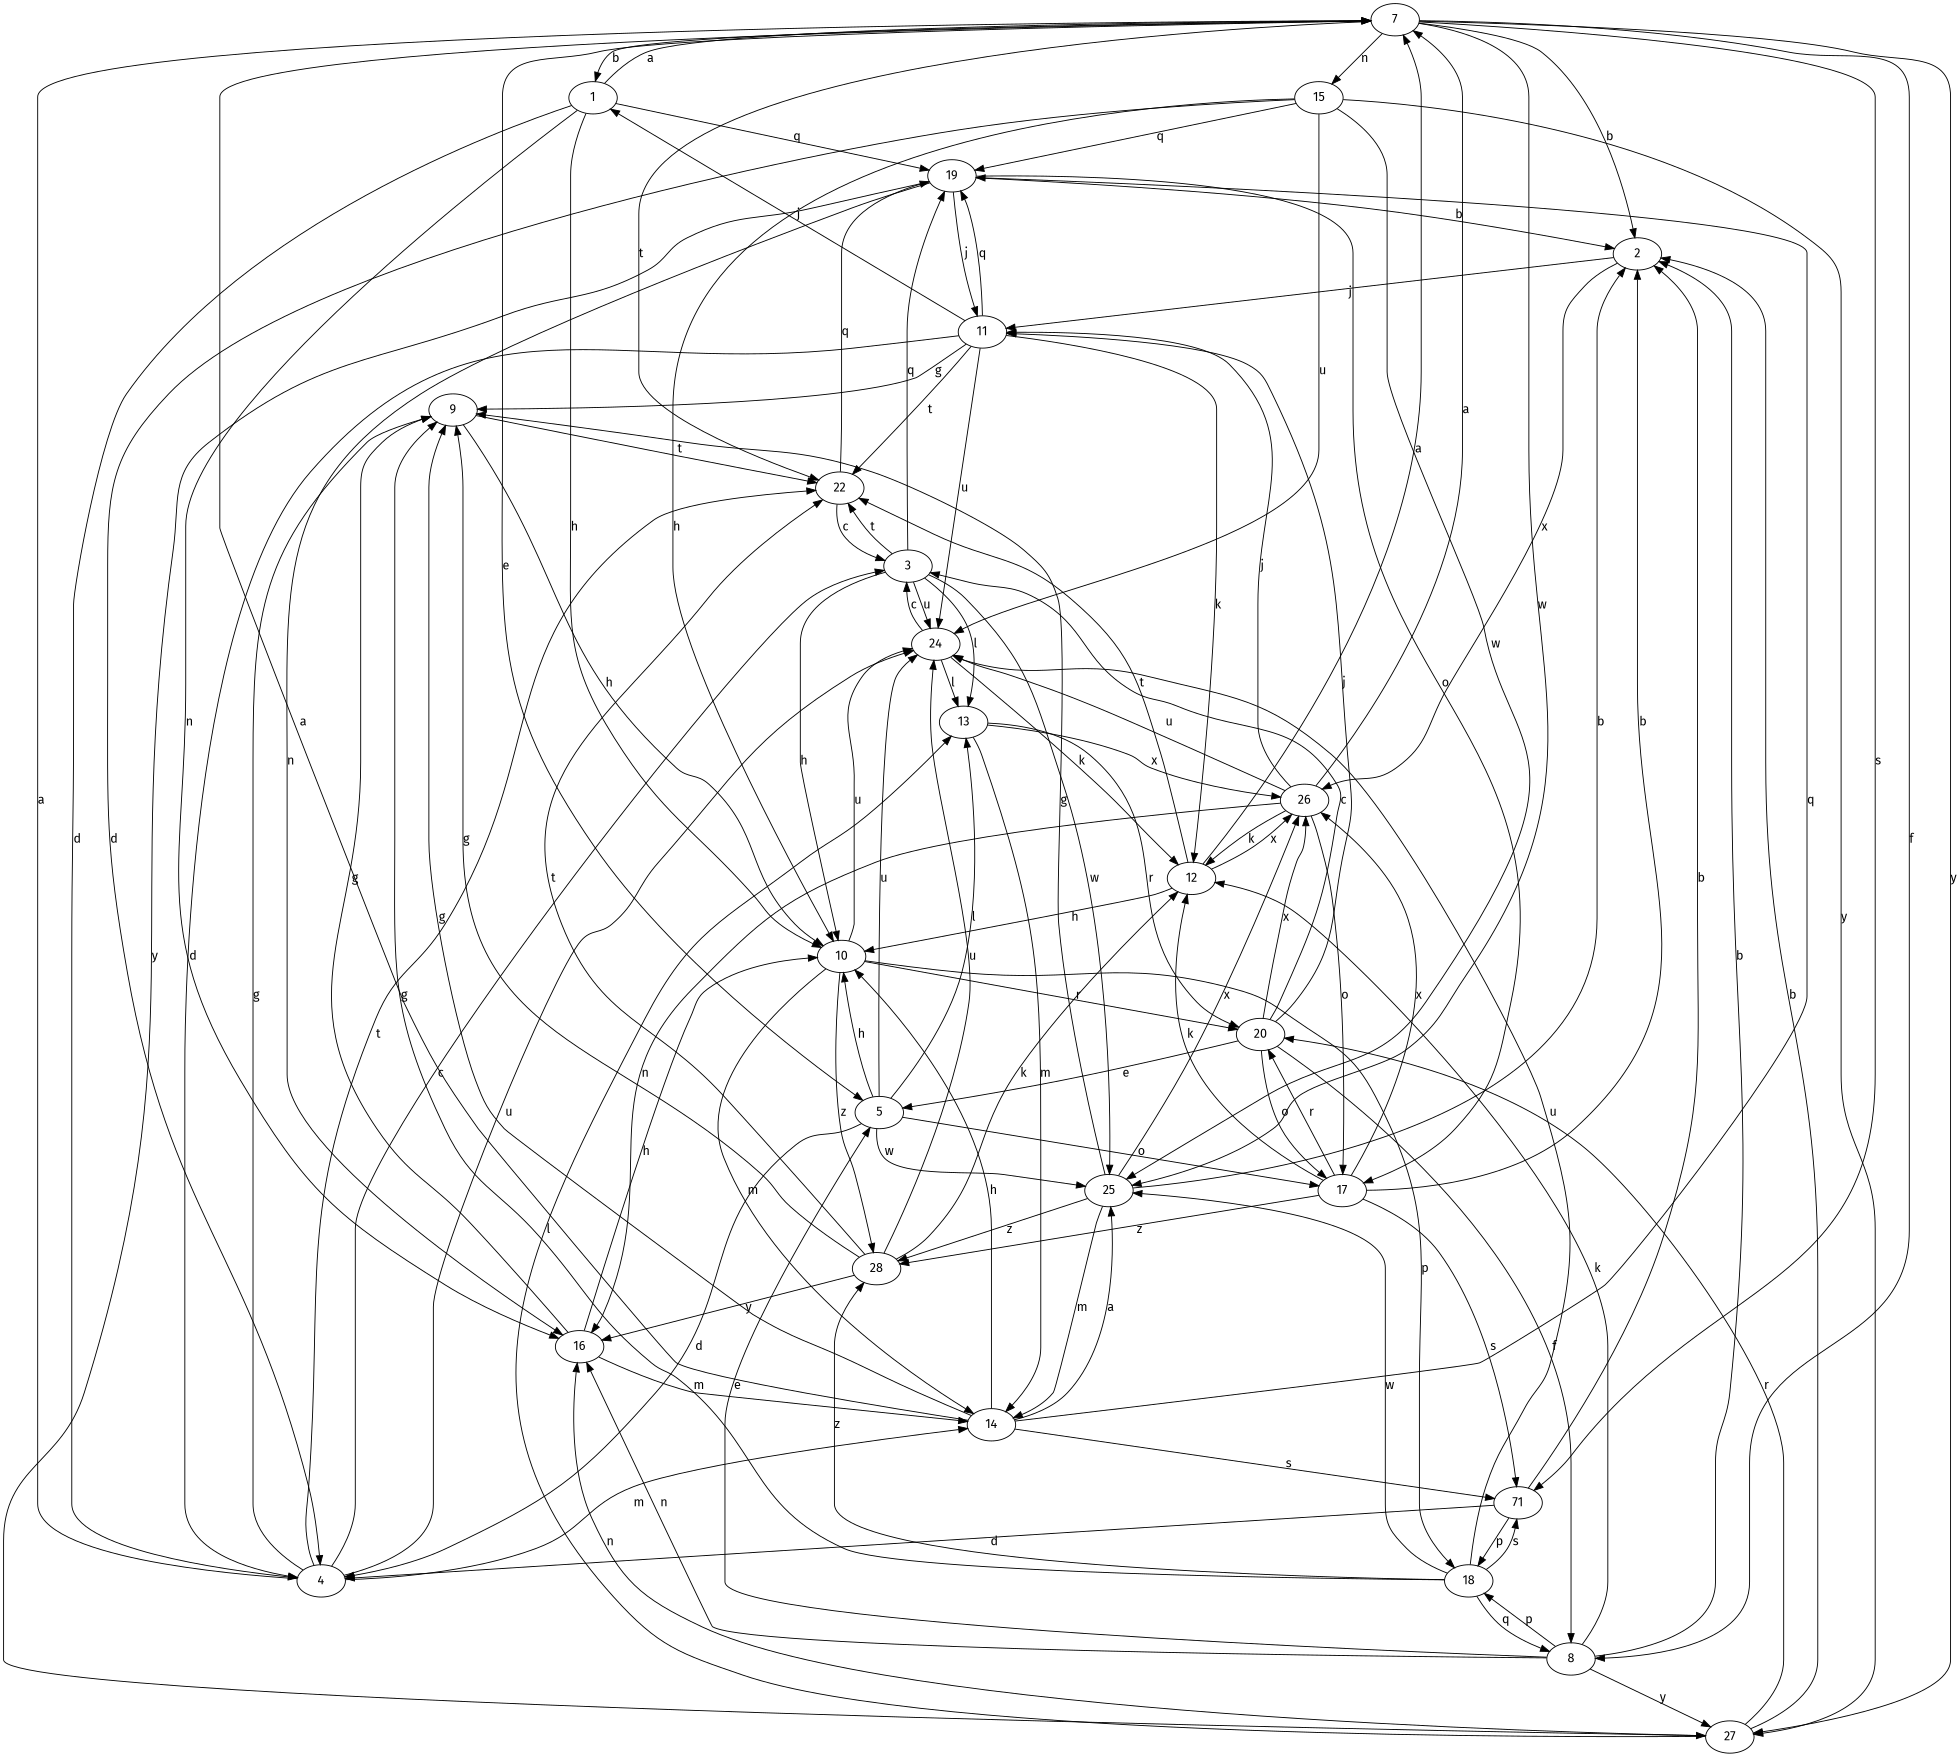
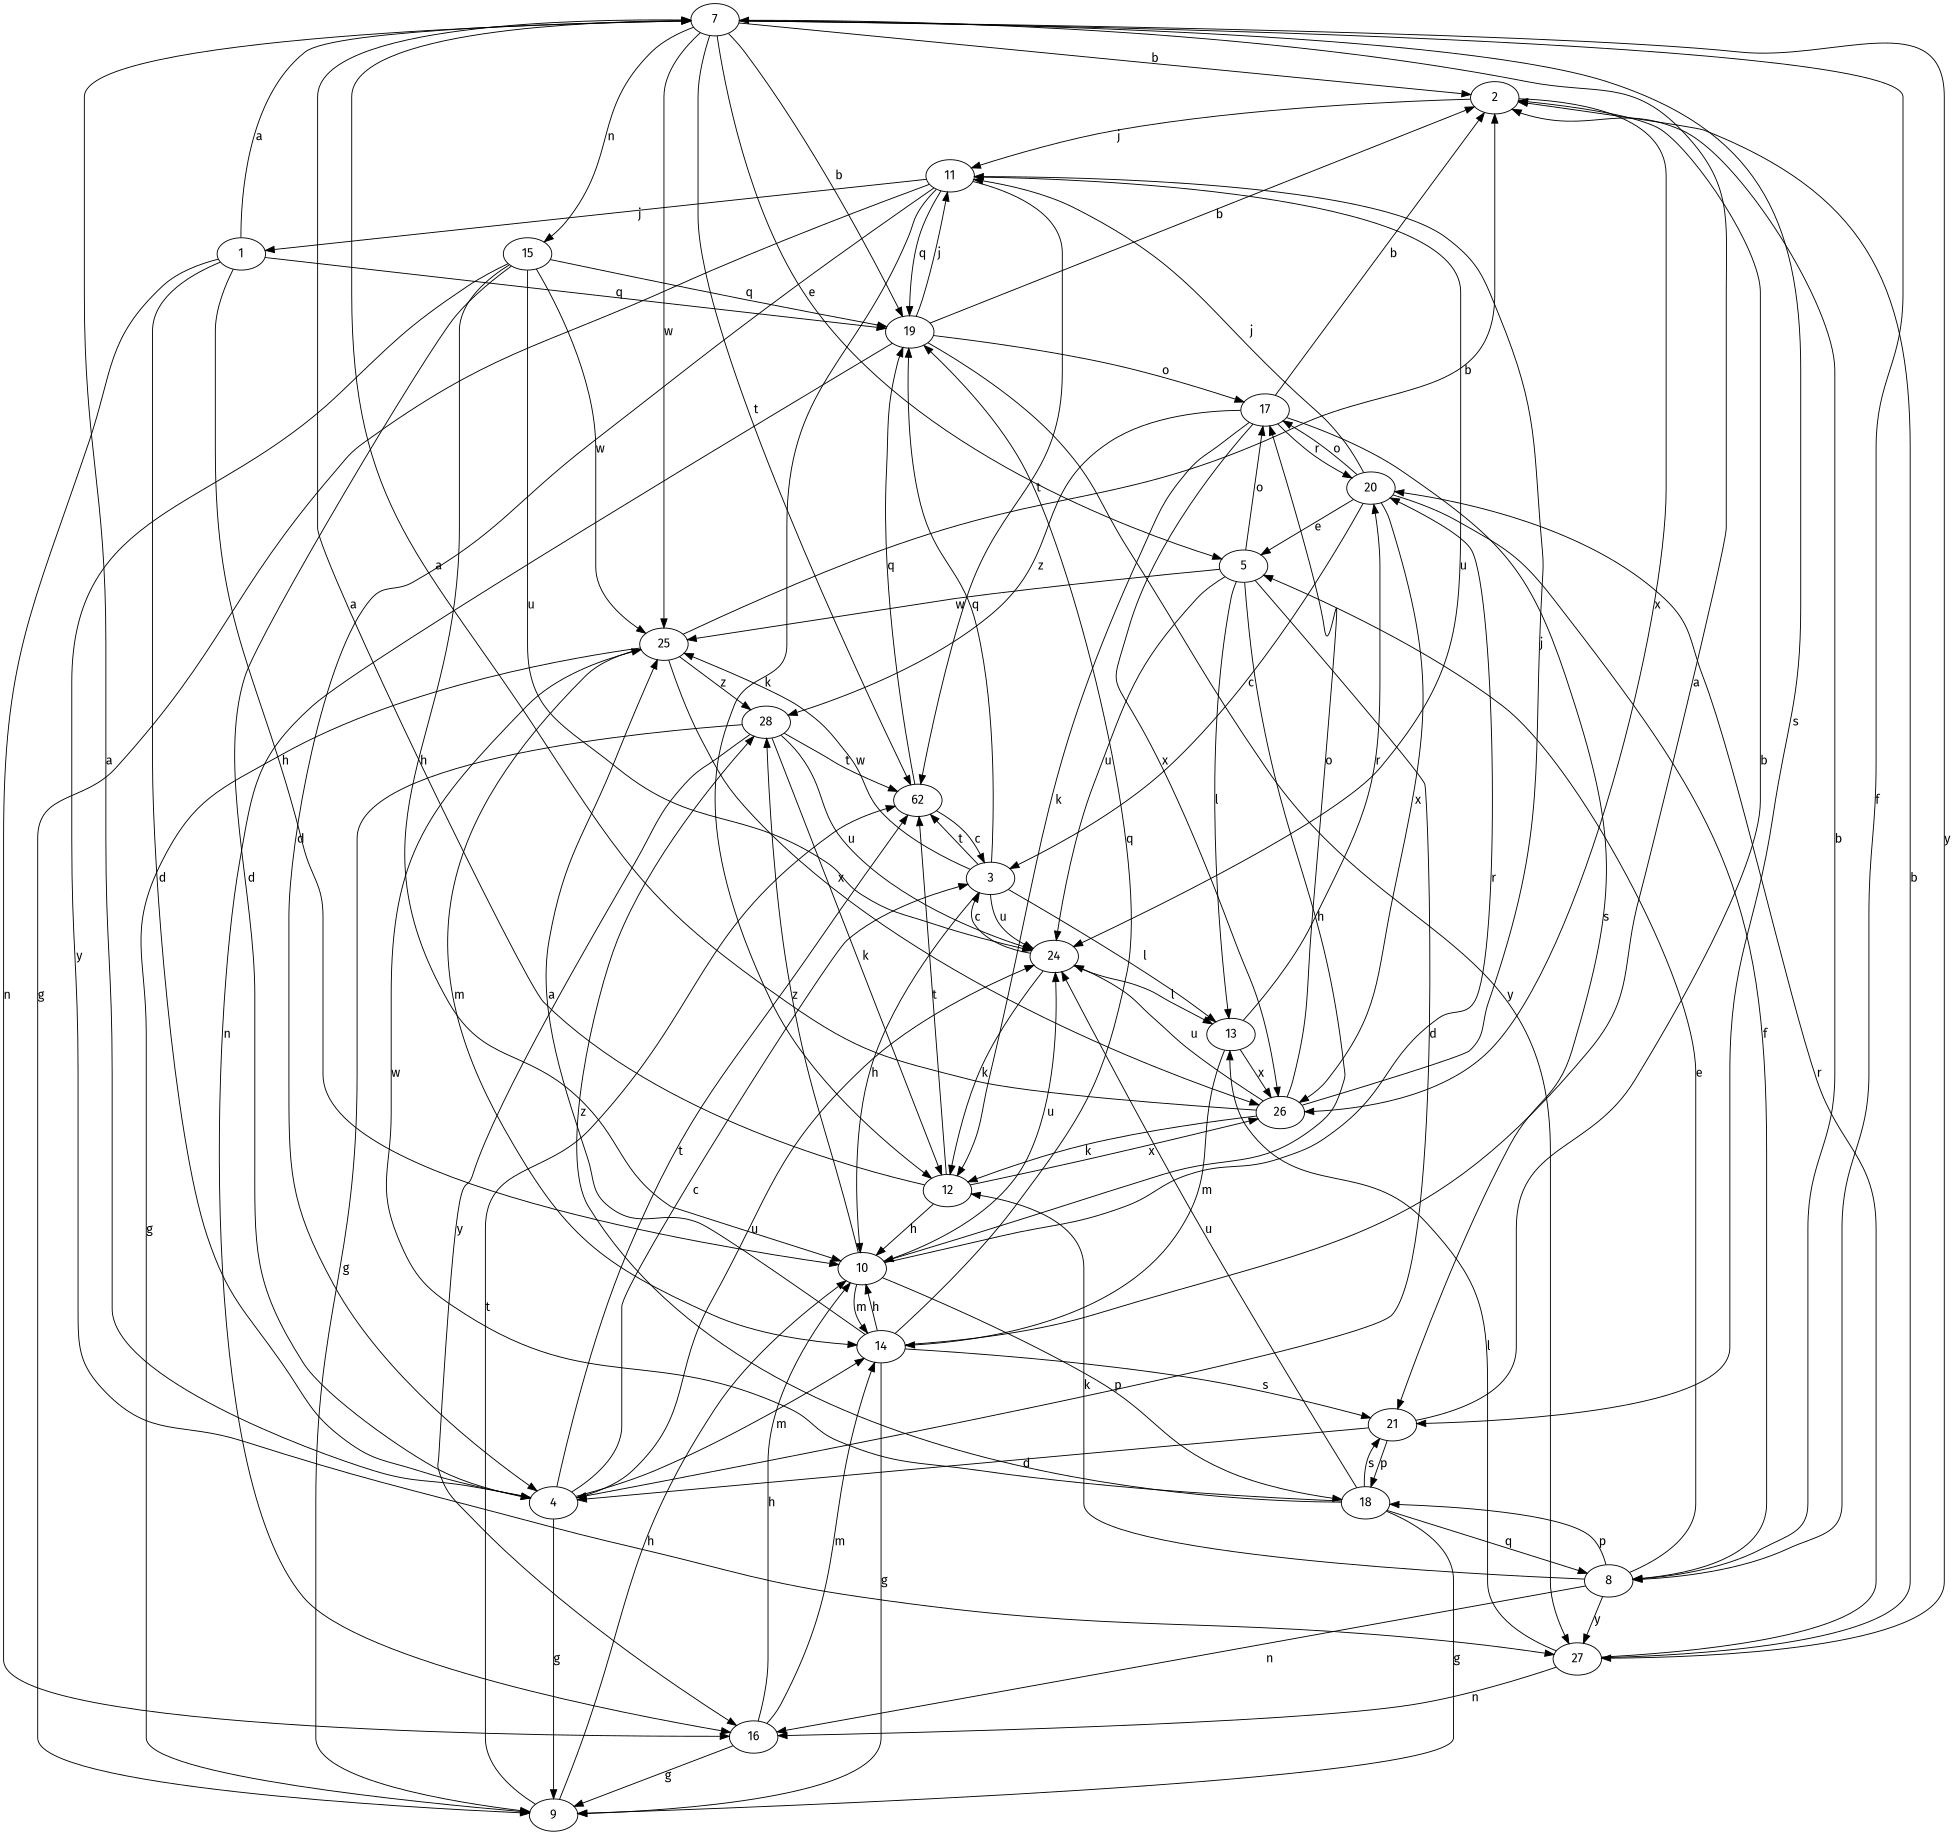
(978, 28) -> (821, 166)
(840, 488) -> (918, 800)
(797, 899) -> none
(1518, 1503) -> (1392, 1425)
